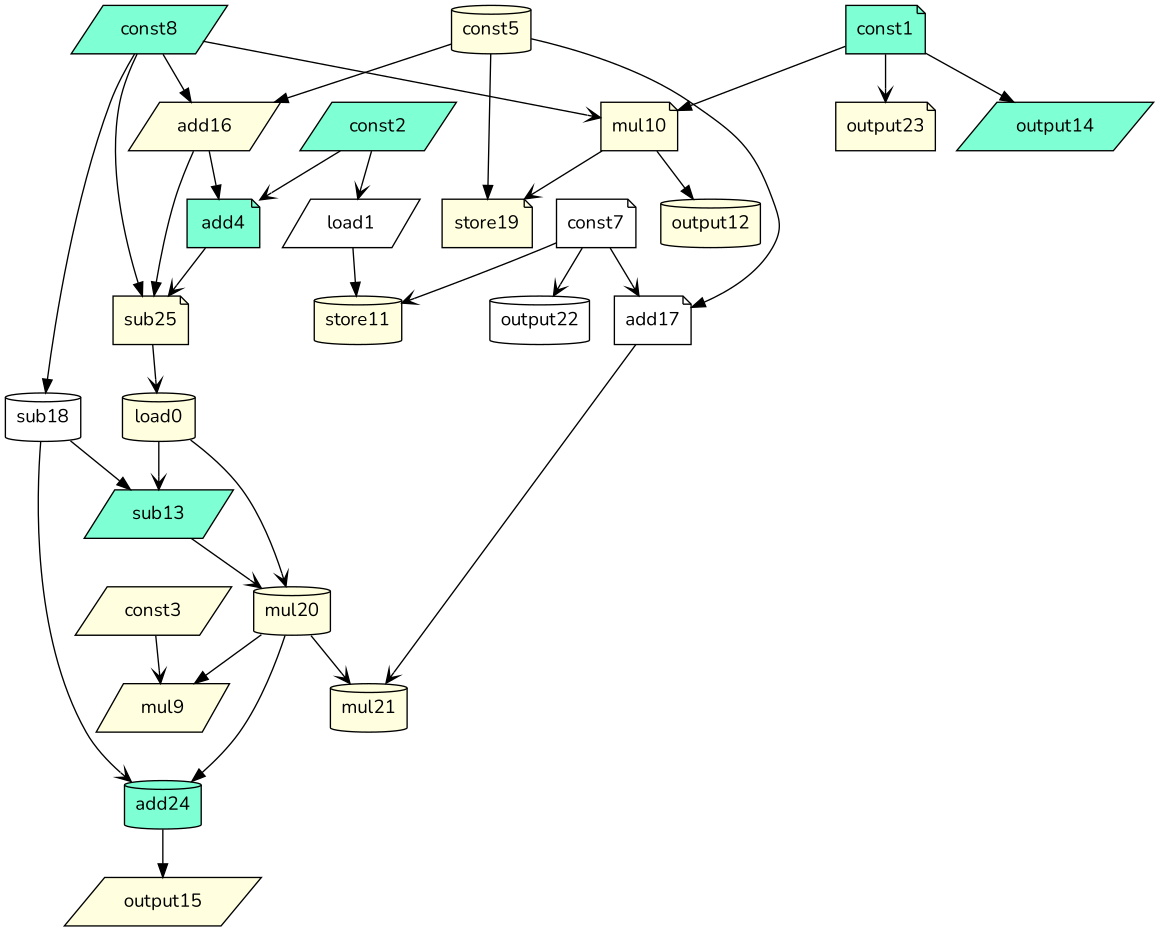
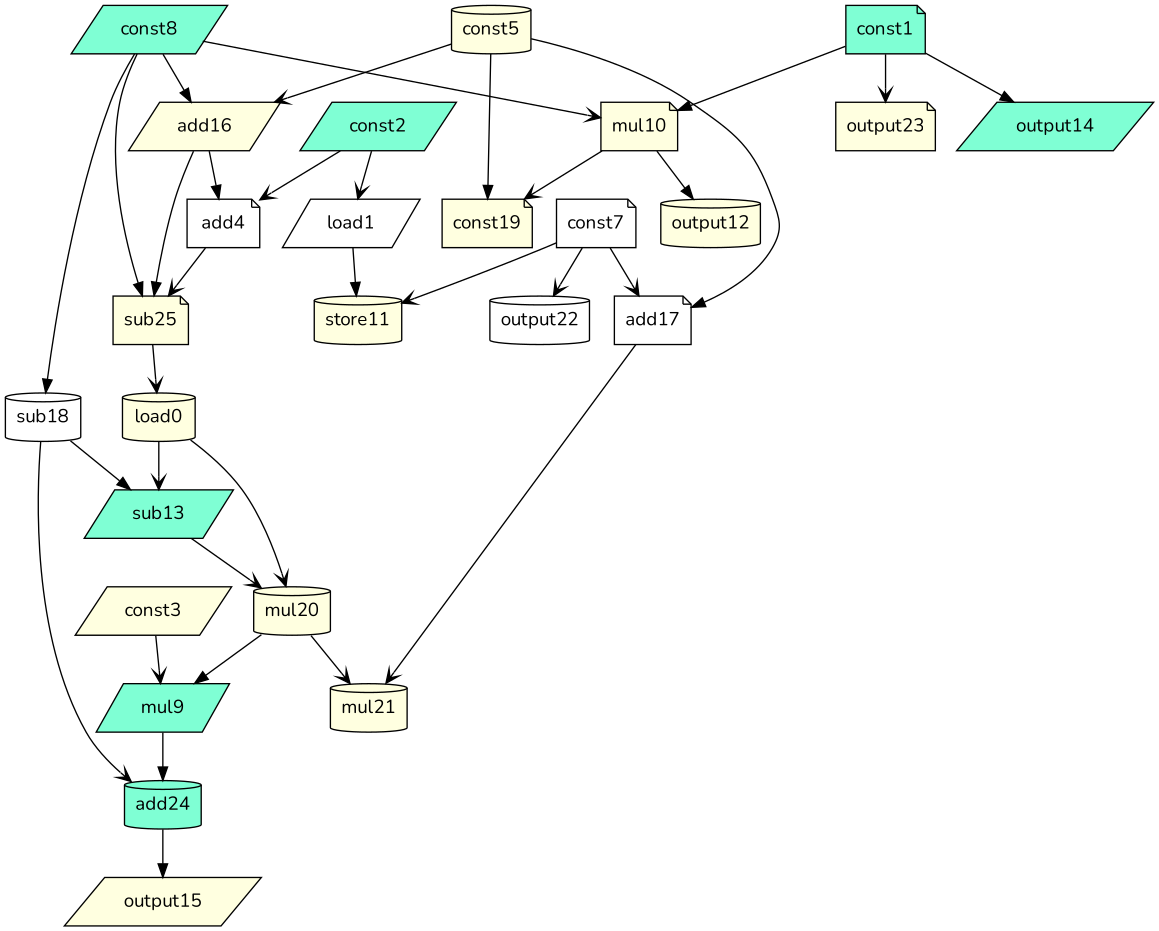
(382, 67) -> (382, 67)
(223, 223) -> (223, 223)
(487, 223) -> (487, 223)
(163, 708) -> (163, 708)
(253, 710) -> (163, 750)
